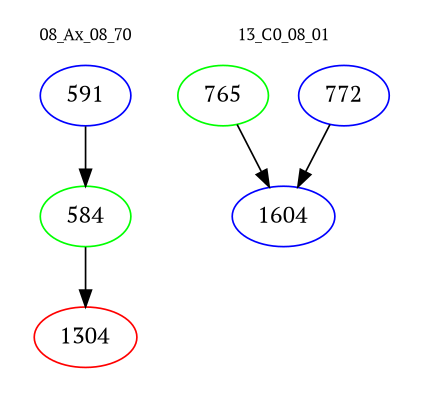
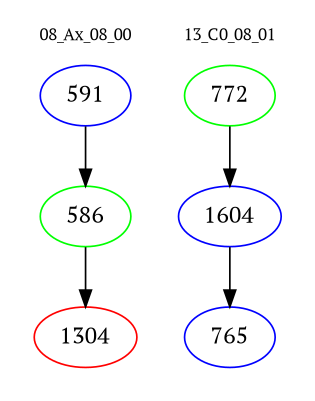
(86, 36) -> (86, 36)
(223, 96) -> (230, 337)
(344, 96) -> (230, 96)
(249, 148) -> (230, 269)
(86, 216) -> (86, 216)
